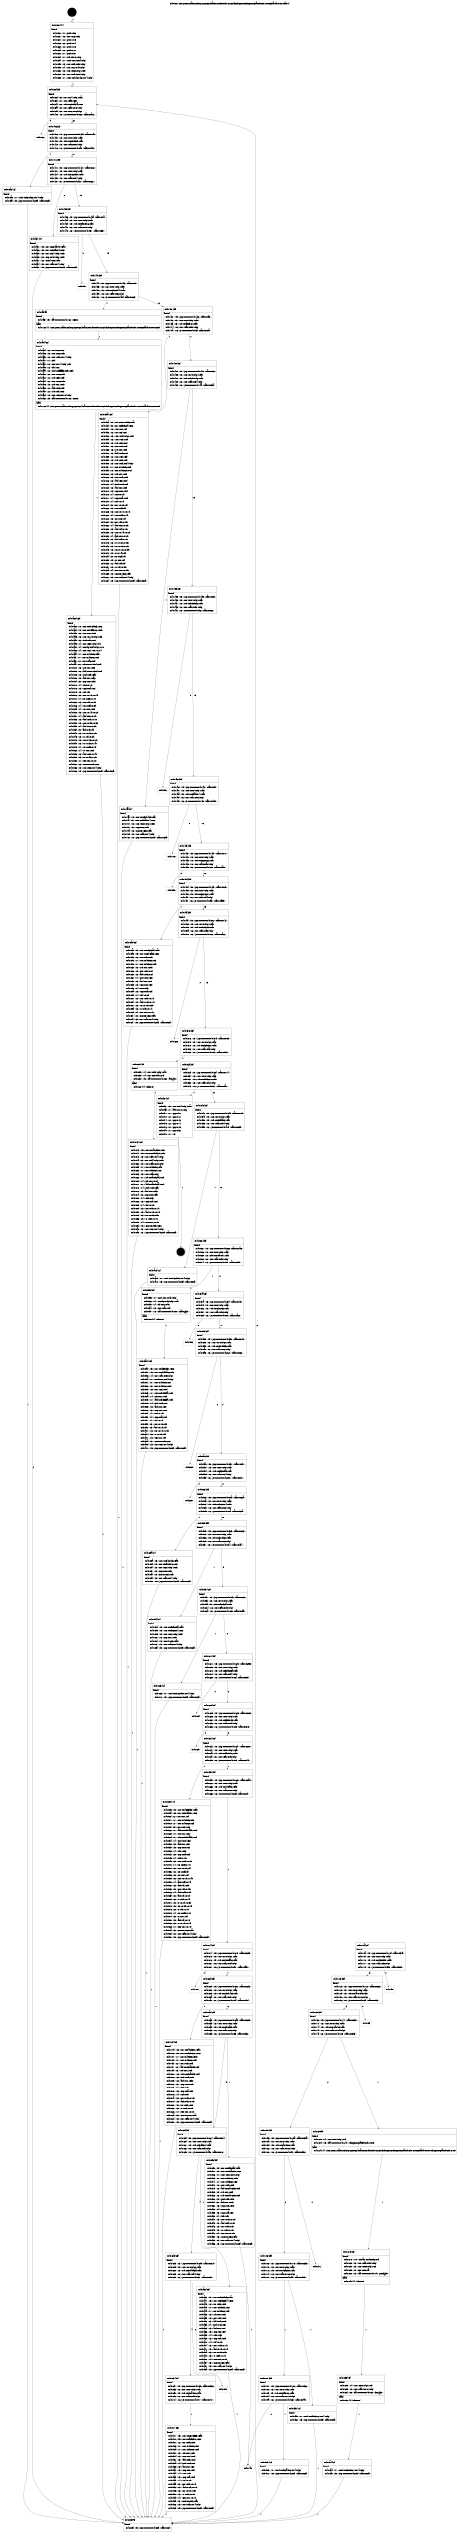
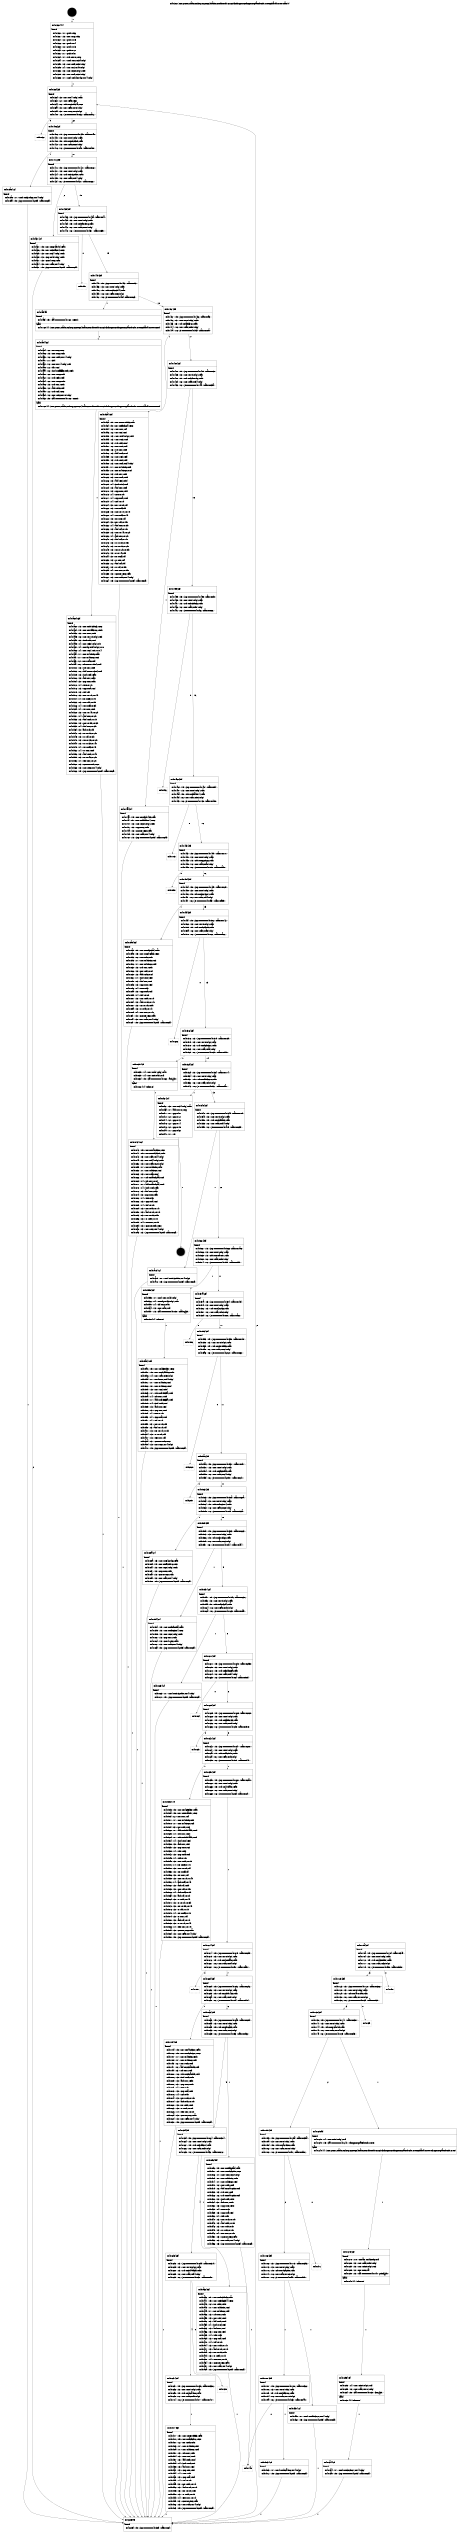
none -> (206, 1058)
